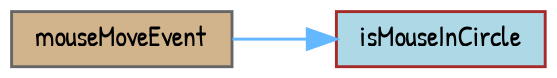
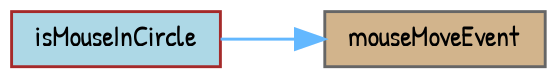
(270, 39) -> (258, 39)
